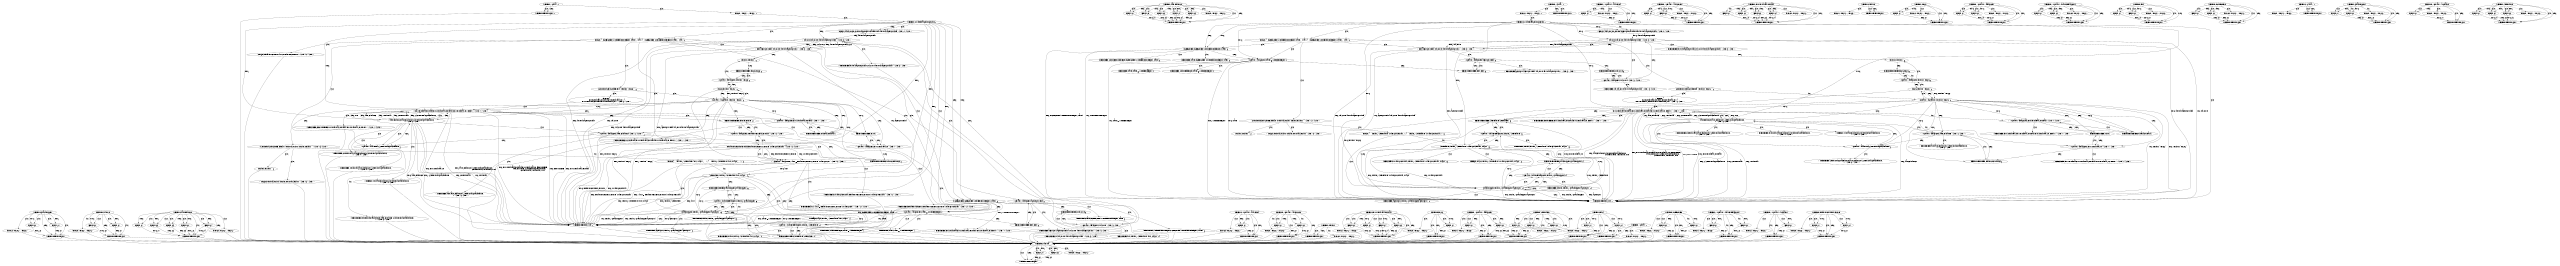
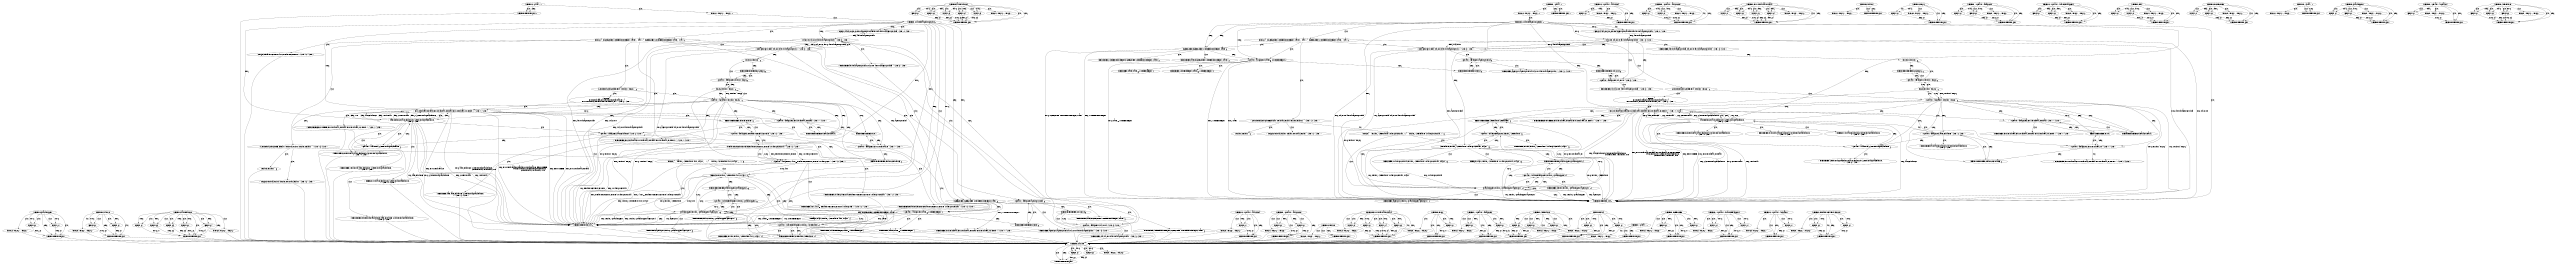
(1138, 236) -> none
